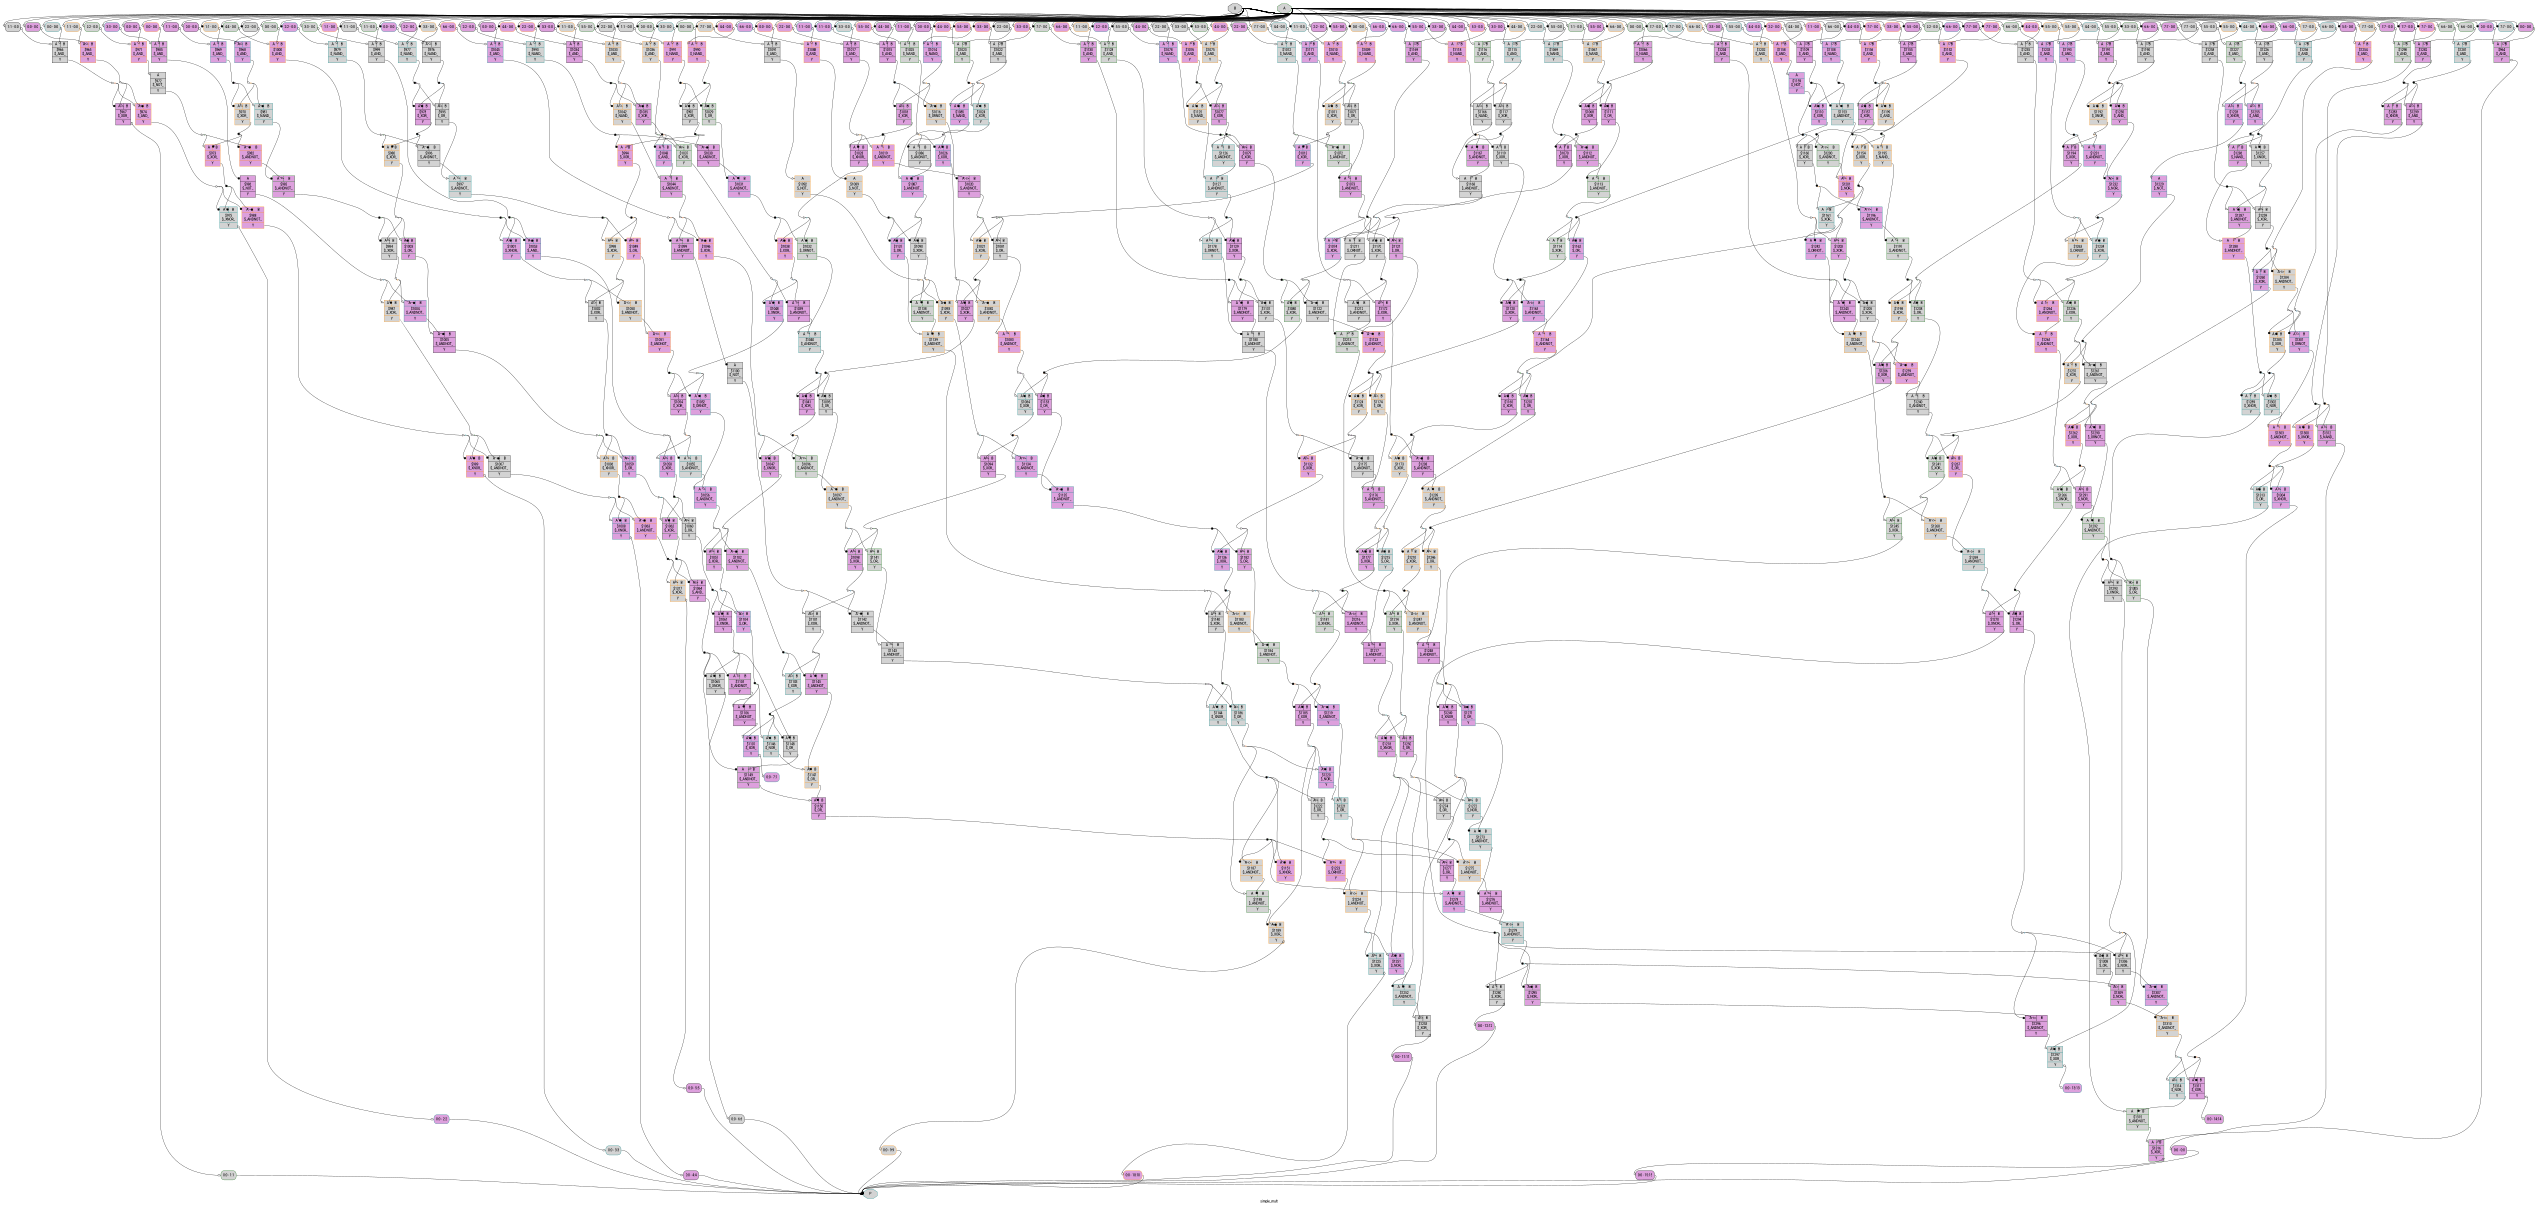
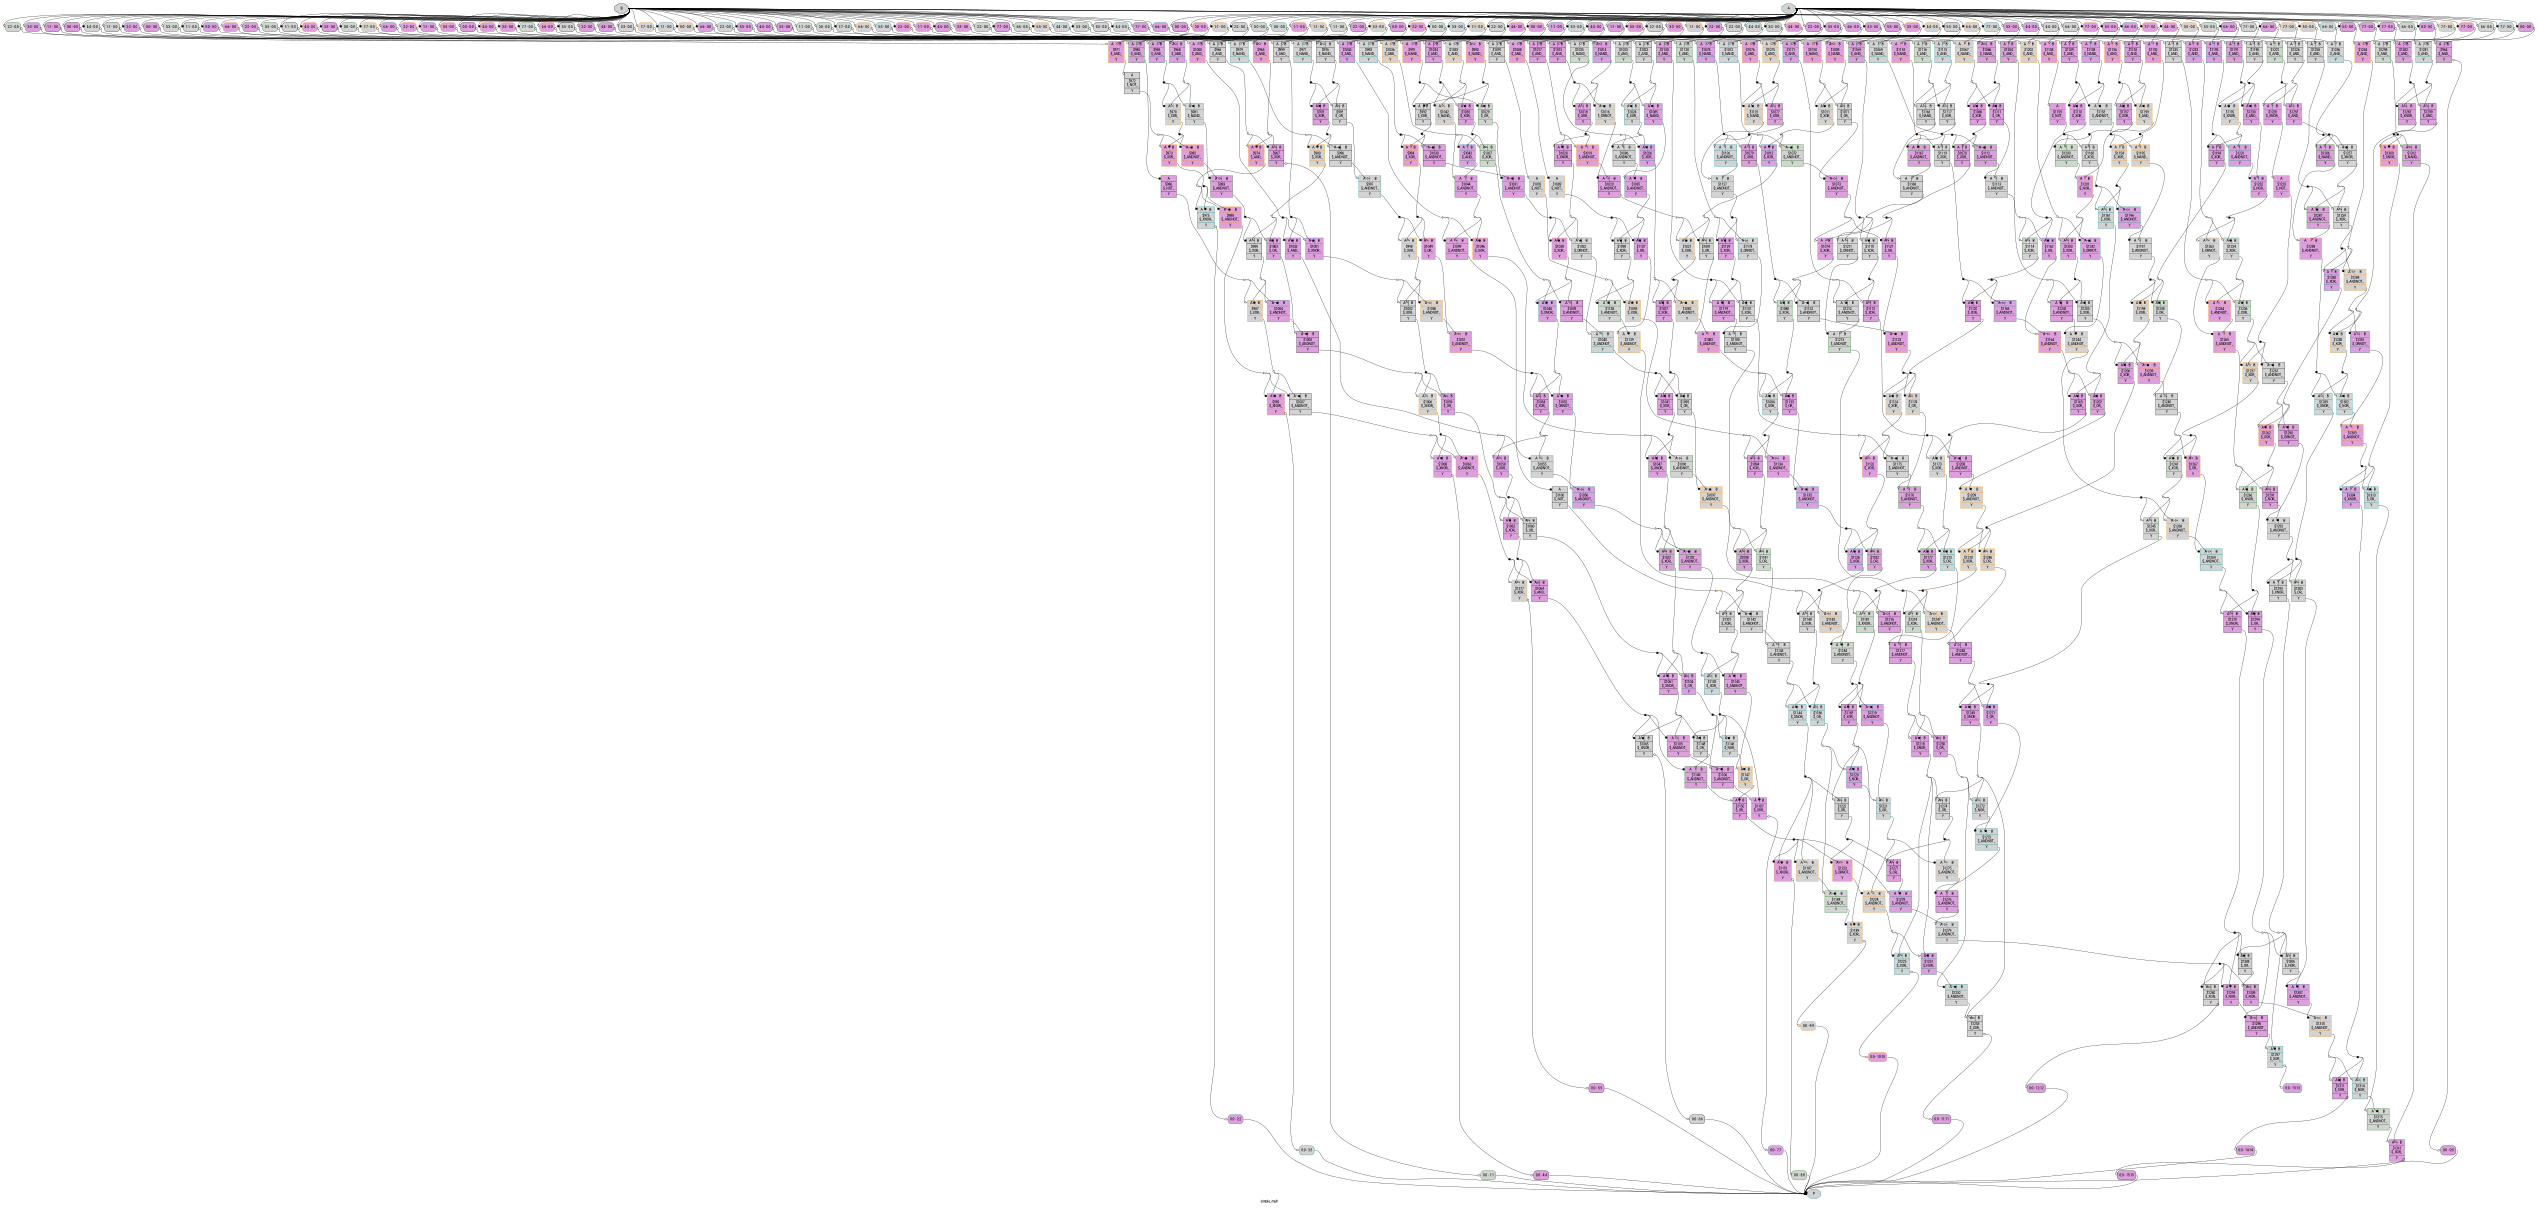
none -> (1788, 1175)
none -> (1799, 1175)
none -> (2033, 1178)
